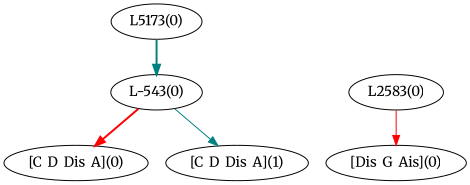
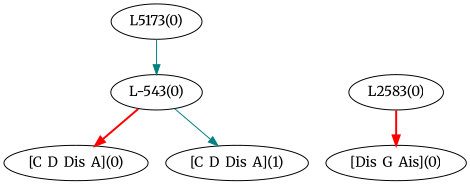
(157, 52) -> (157, 52)
(396, 123) -> (396, 123)
